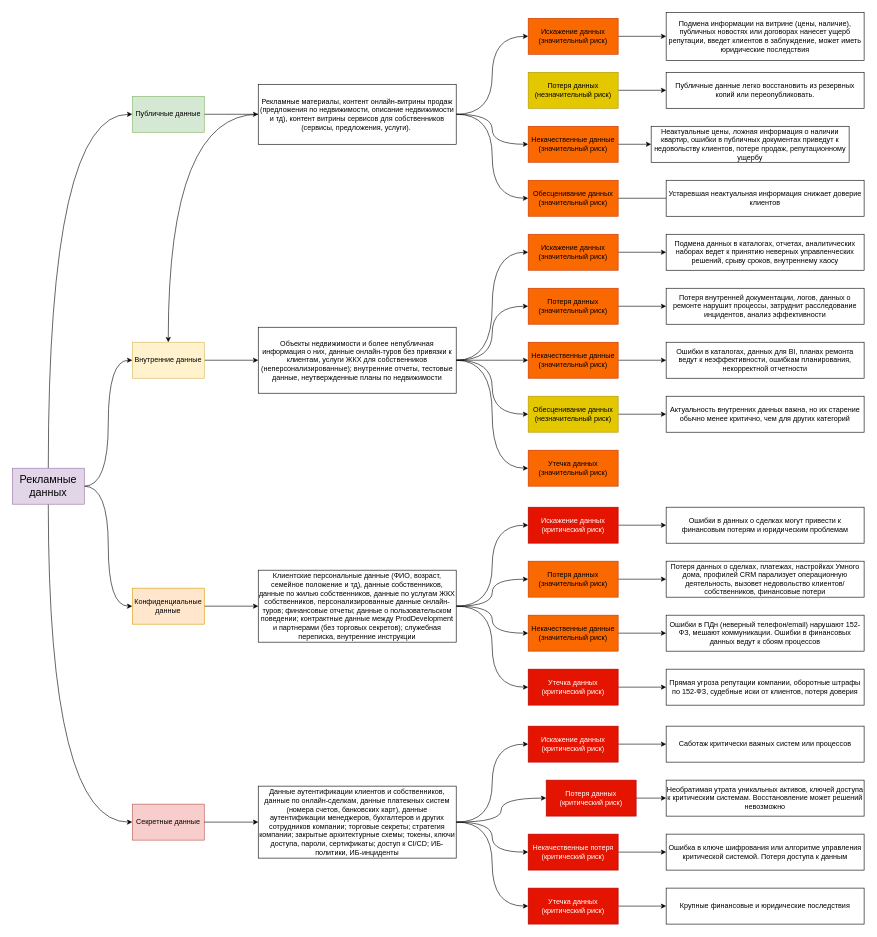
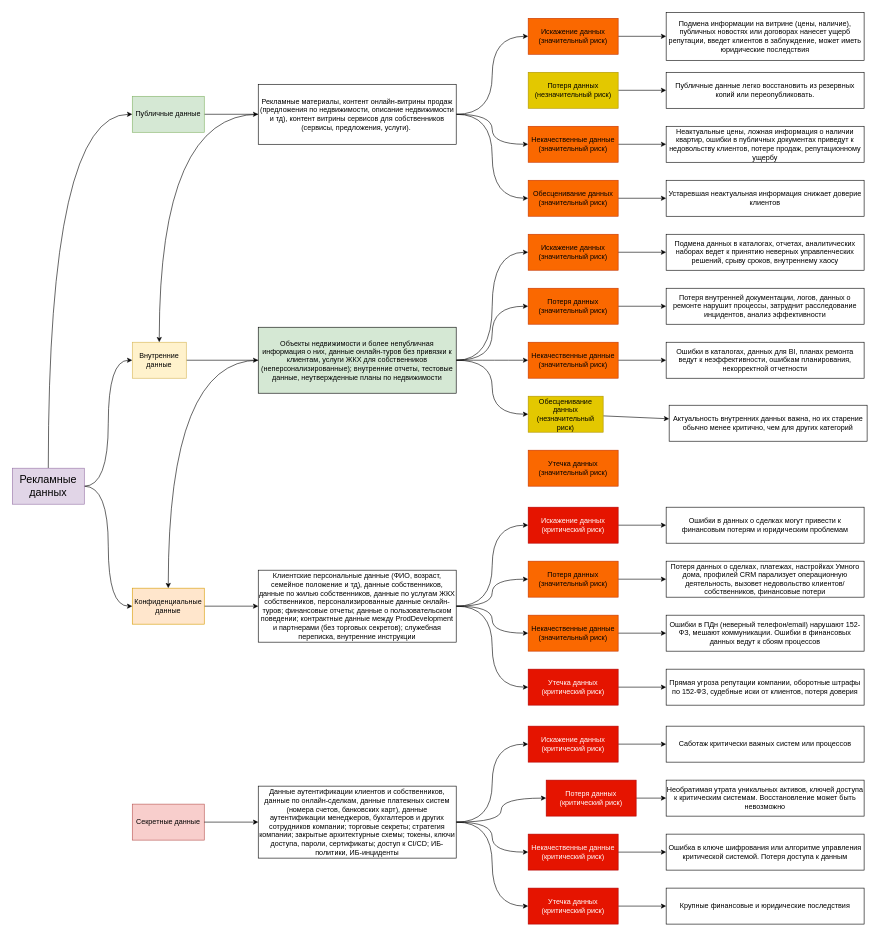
(750, 144) -> (765, 144)
(662, 198) -> (660, 198)
(168, 360) -> (159, 360)
(357, 360) -> (357, 360)
(573, 414) -> (566, 414)
(765, 414) -> (768, 423)
(497, 449) -> (184, 438)
(66, 730) -> none
(765, 798) -> (765, 798)
(573, 852) -> (573, 852)
